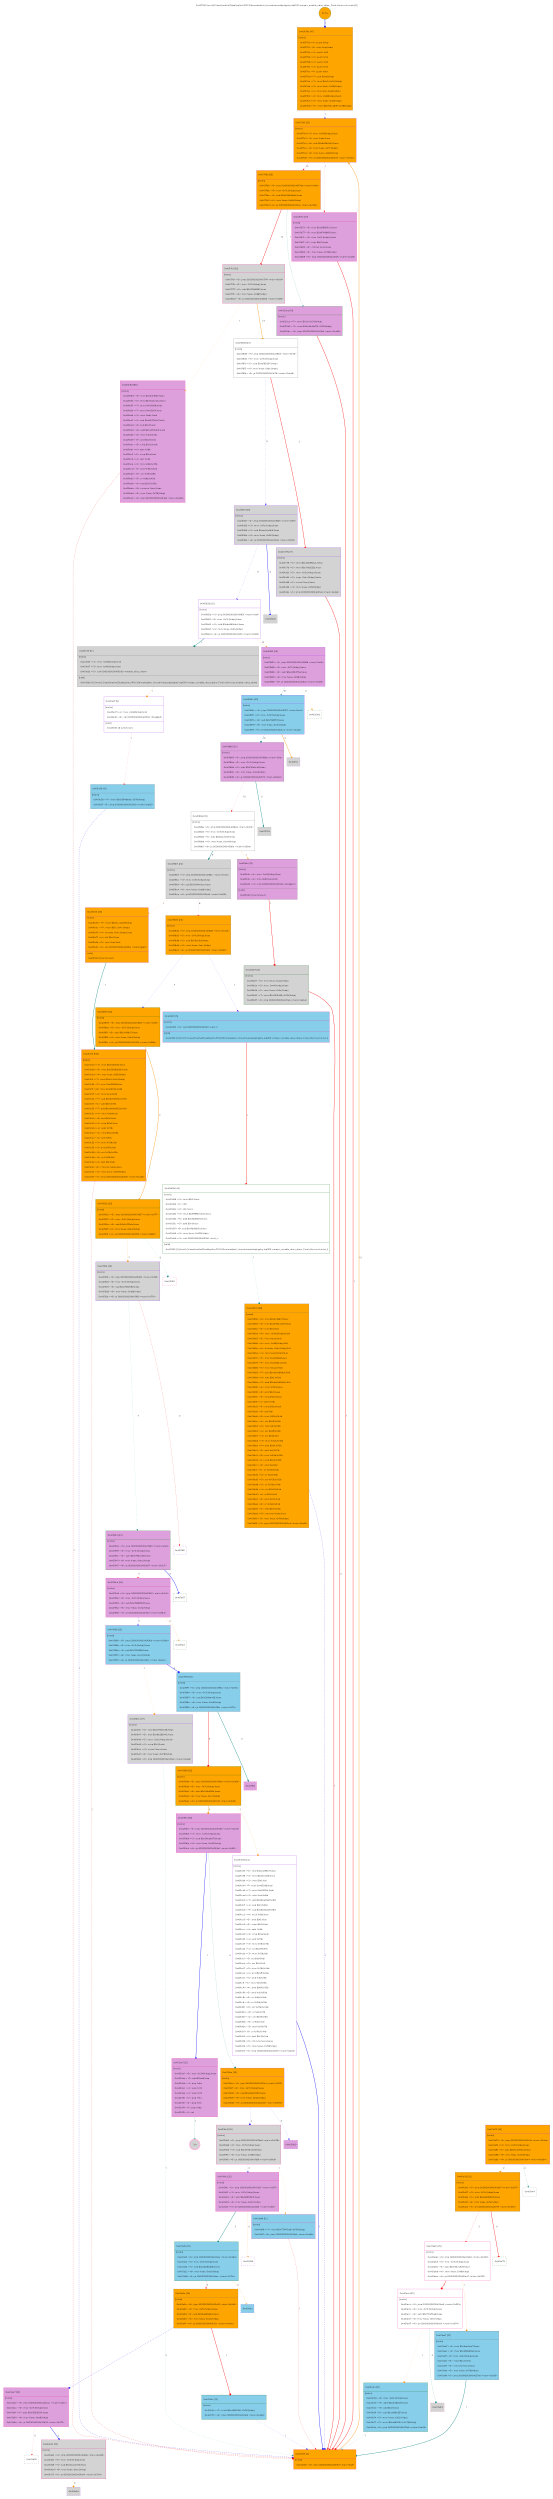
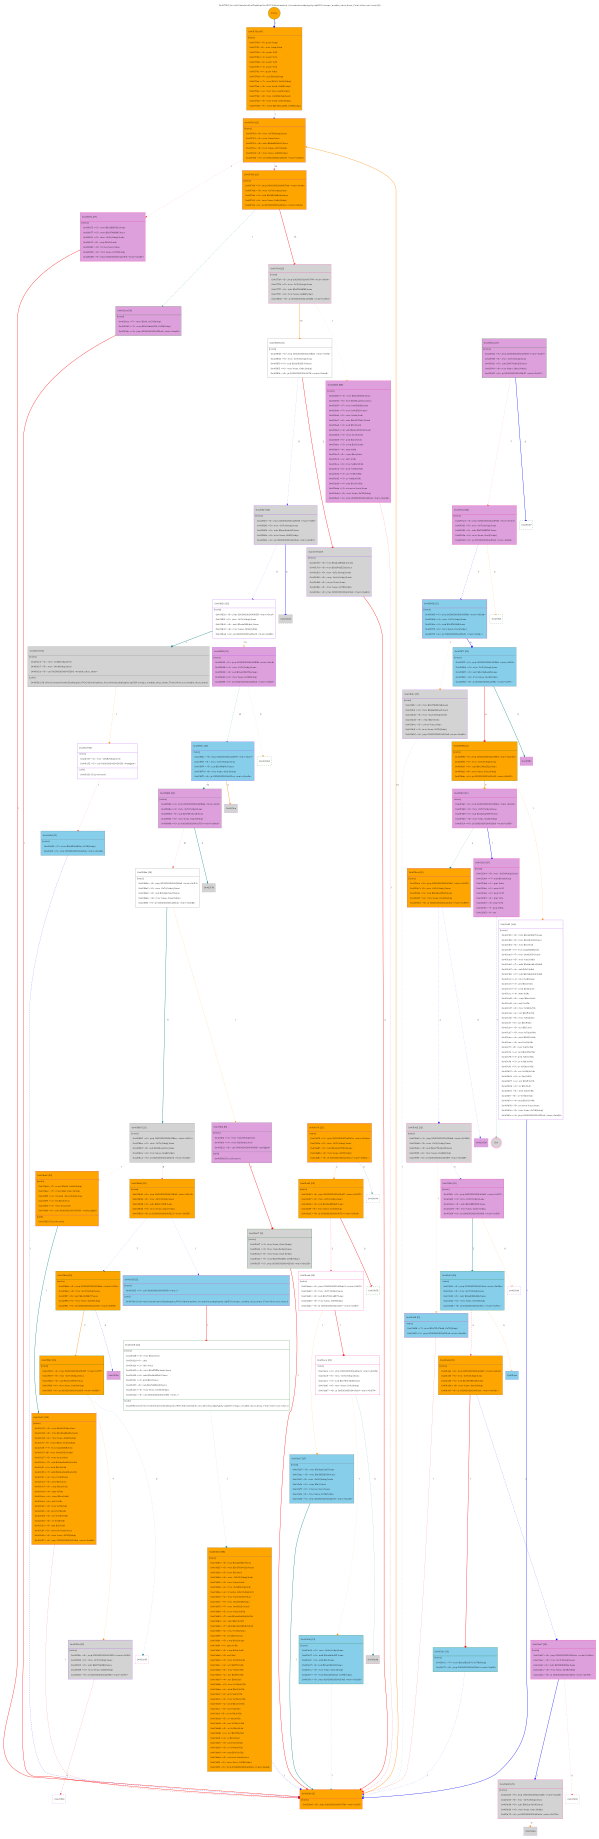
none -> (114, 1375)
(133, 1415) -> none
